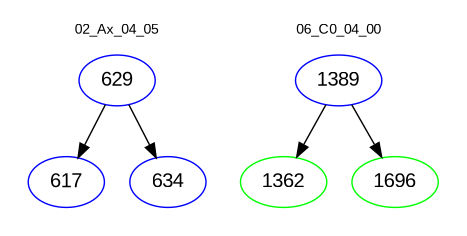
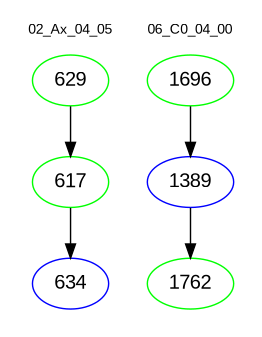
(117, 80) -> (71, 80)
(139, 125) -> (71, 226)
(363, 125) -> (190, 124)
(66, 182) -> (71, 182)
(284, 182) -> (190, 284)
